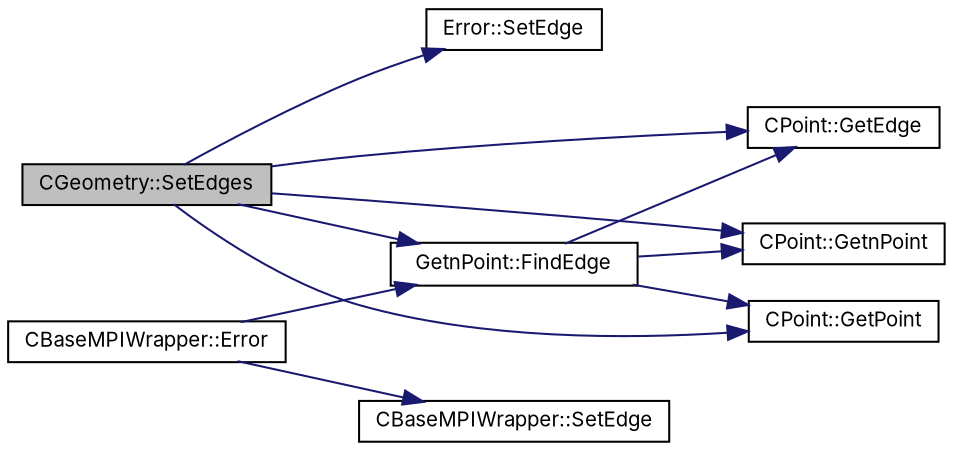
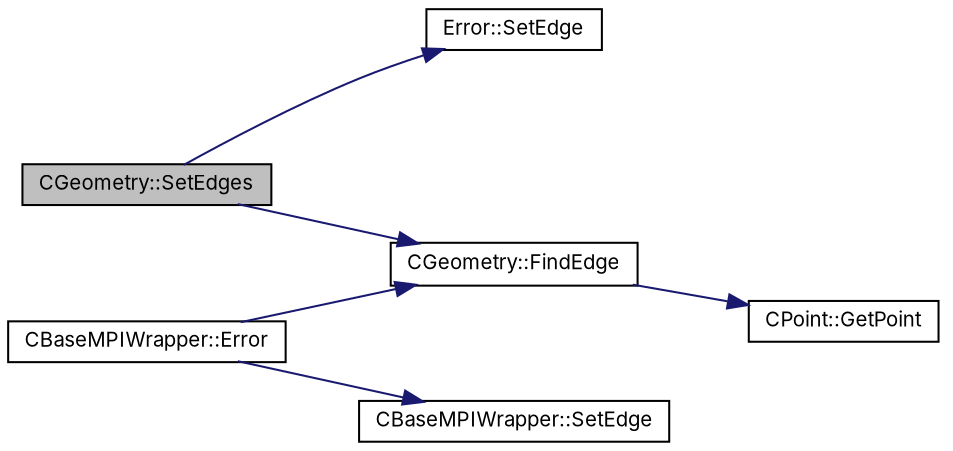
(844, 128) -> none
(844, 244) -> none
(514, 264) -> (514, 264)
(437, 322) -> none
